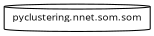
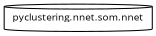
(77, 18) -> (78, 18)
